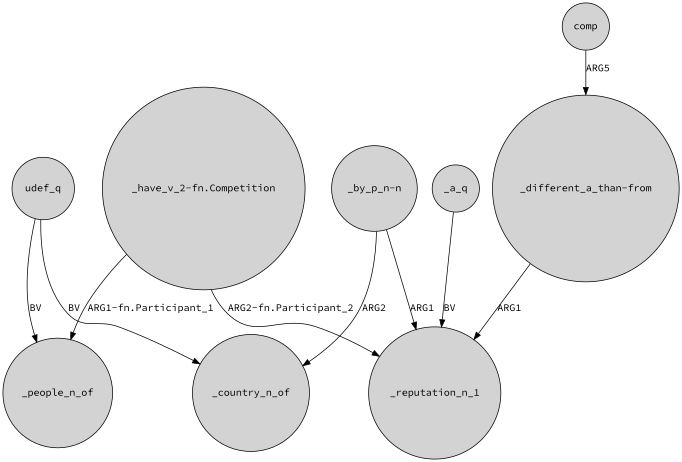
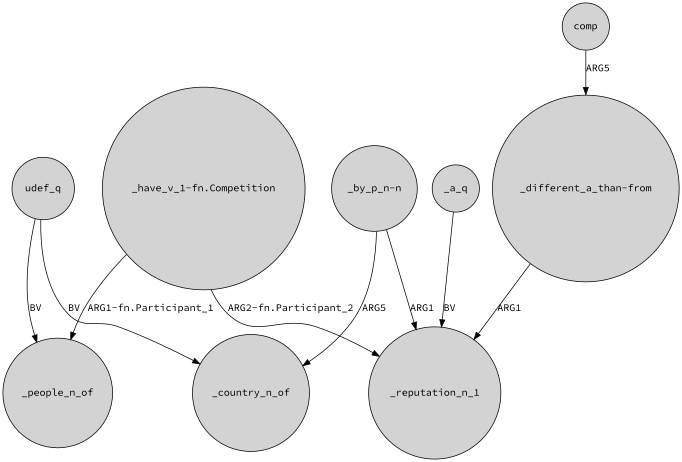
(204, 188) -> (204, 188)
(374, 308) -> (374, 308)
